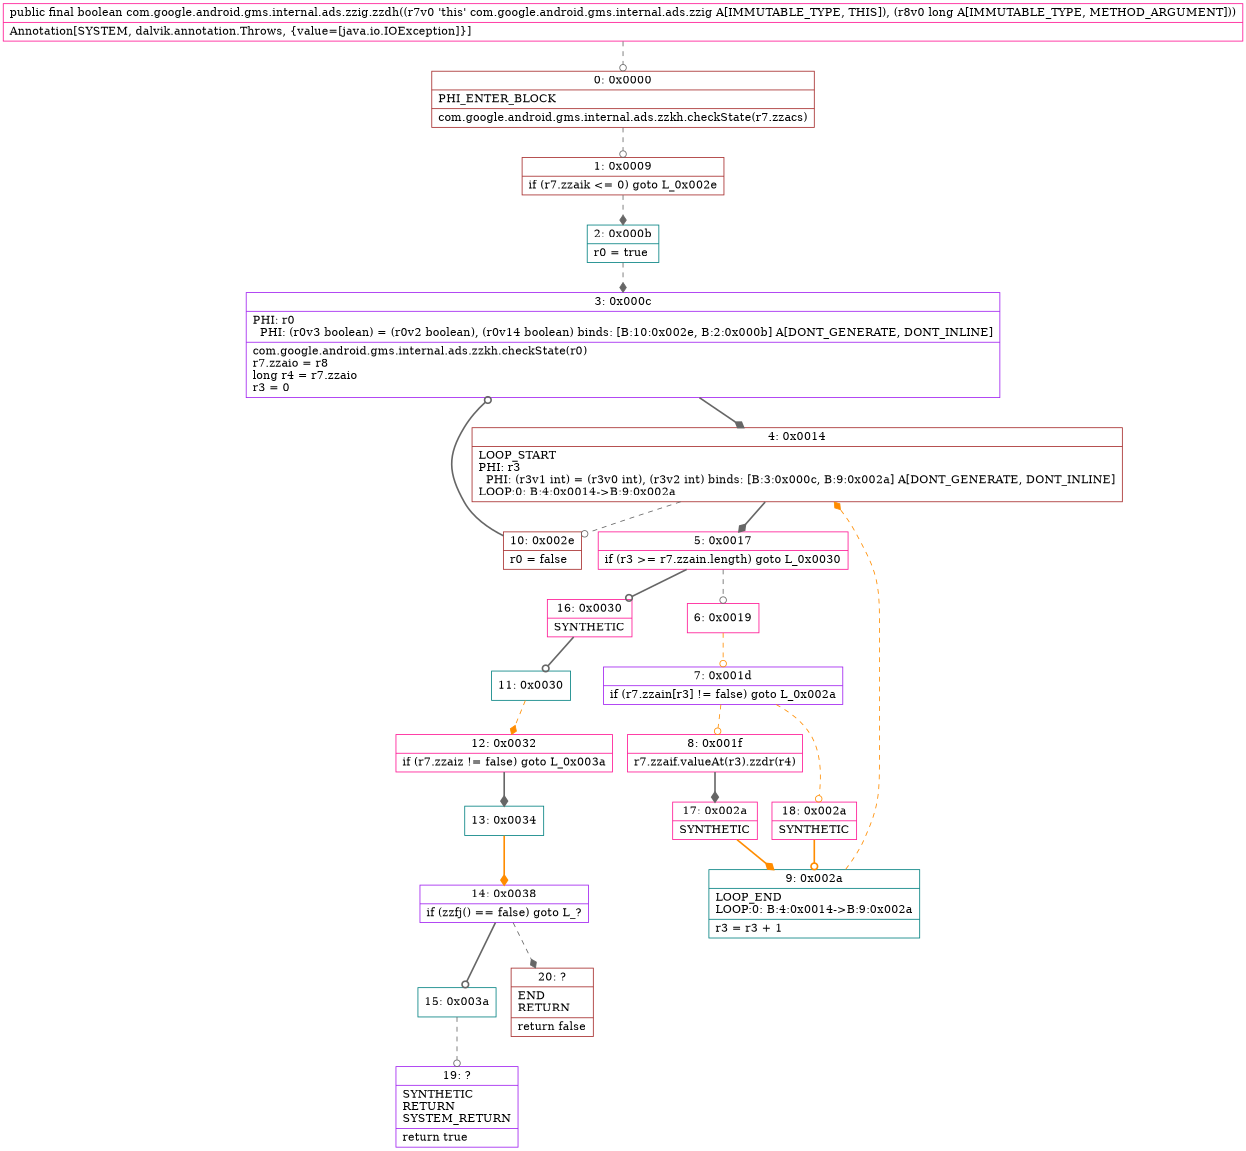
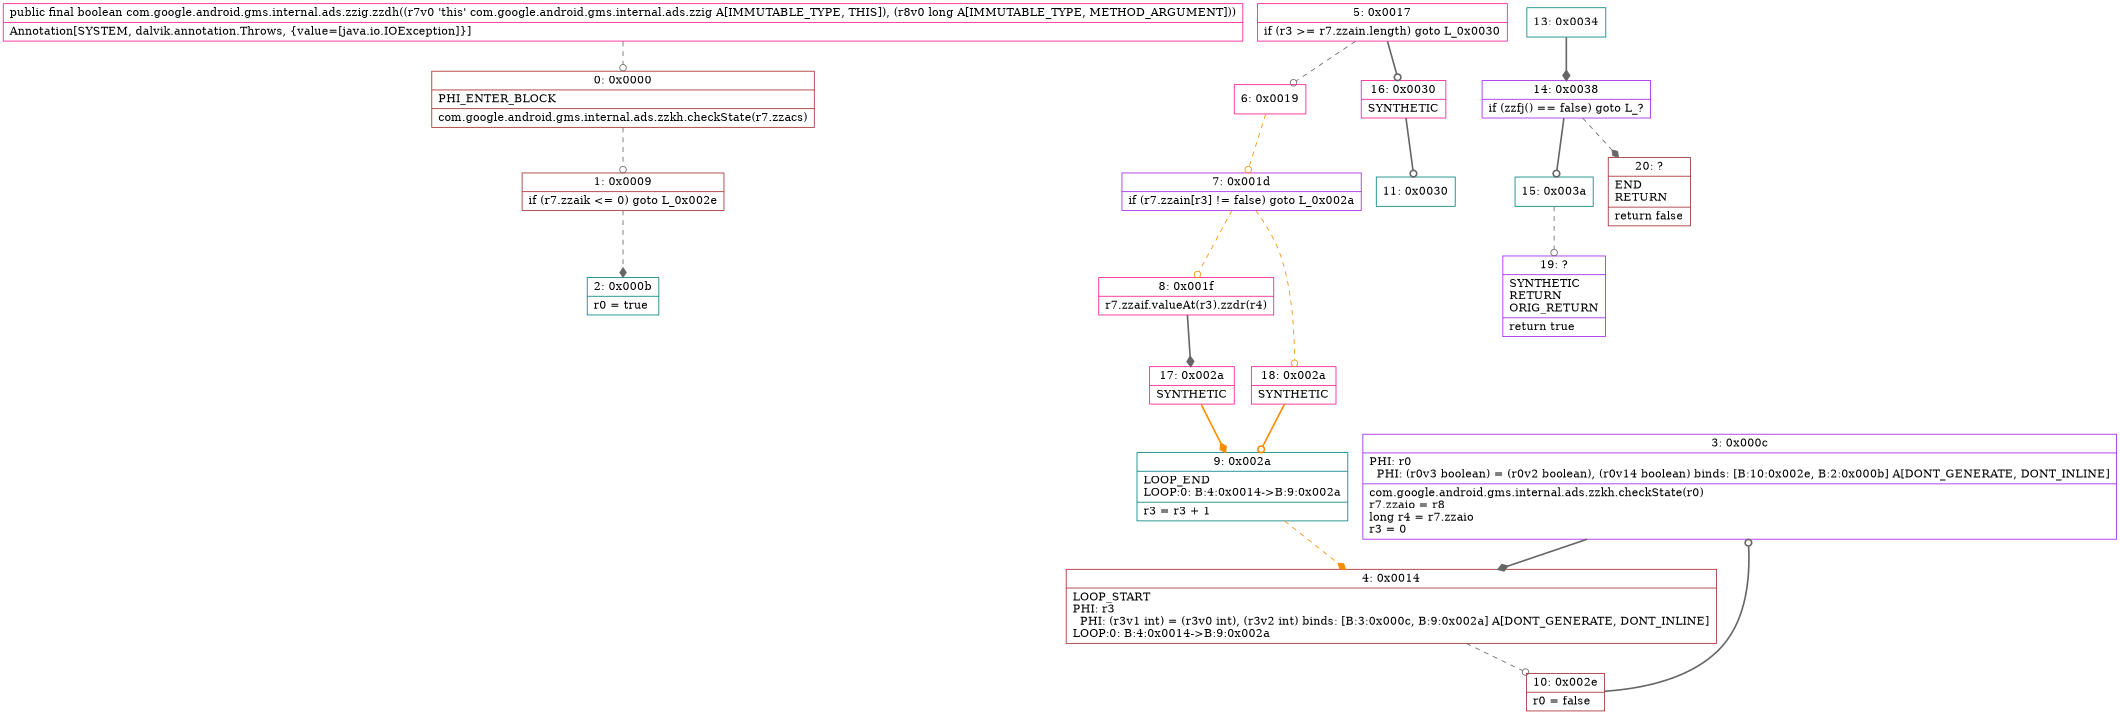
(623, 273) -> none
(755, 513) -> none
(504, 753) -> none
(504, 855) -> (1566, 54)
(457, 1119) -> (1554, 308)
